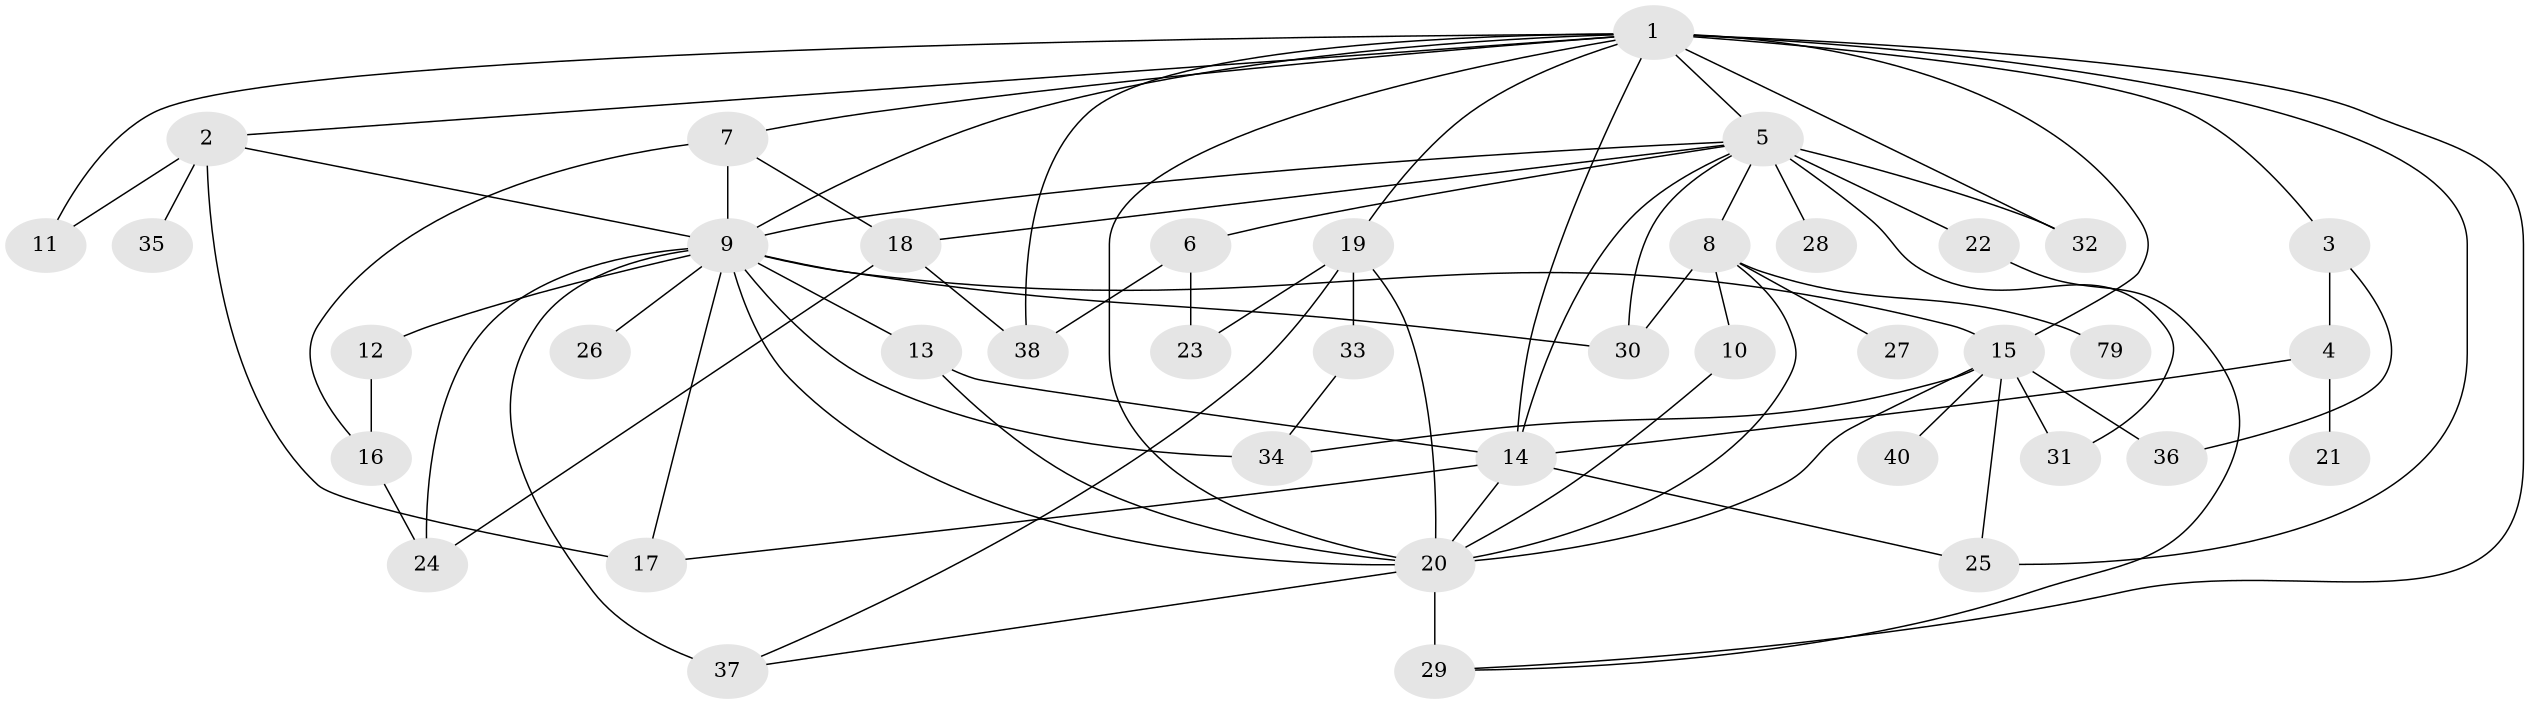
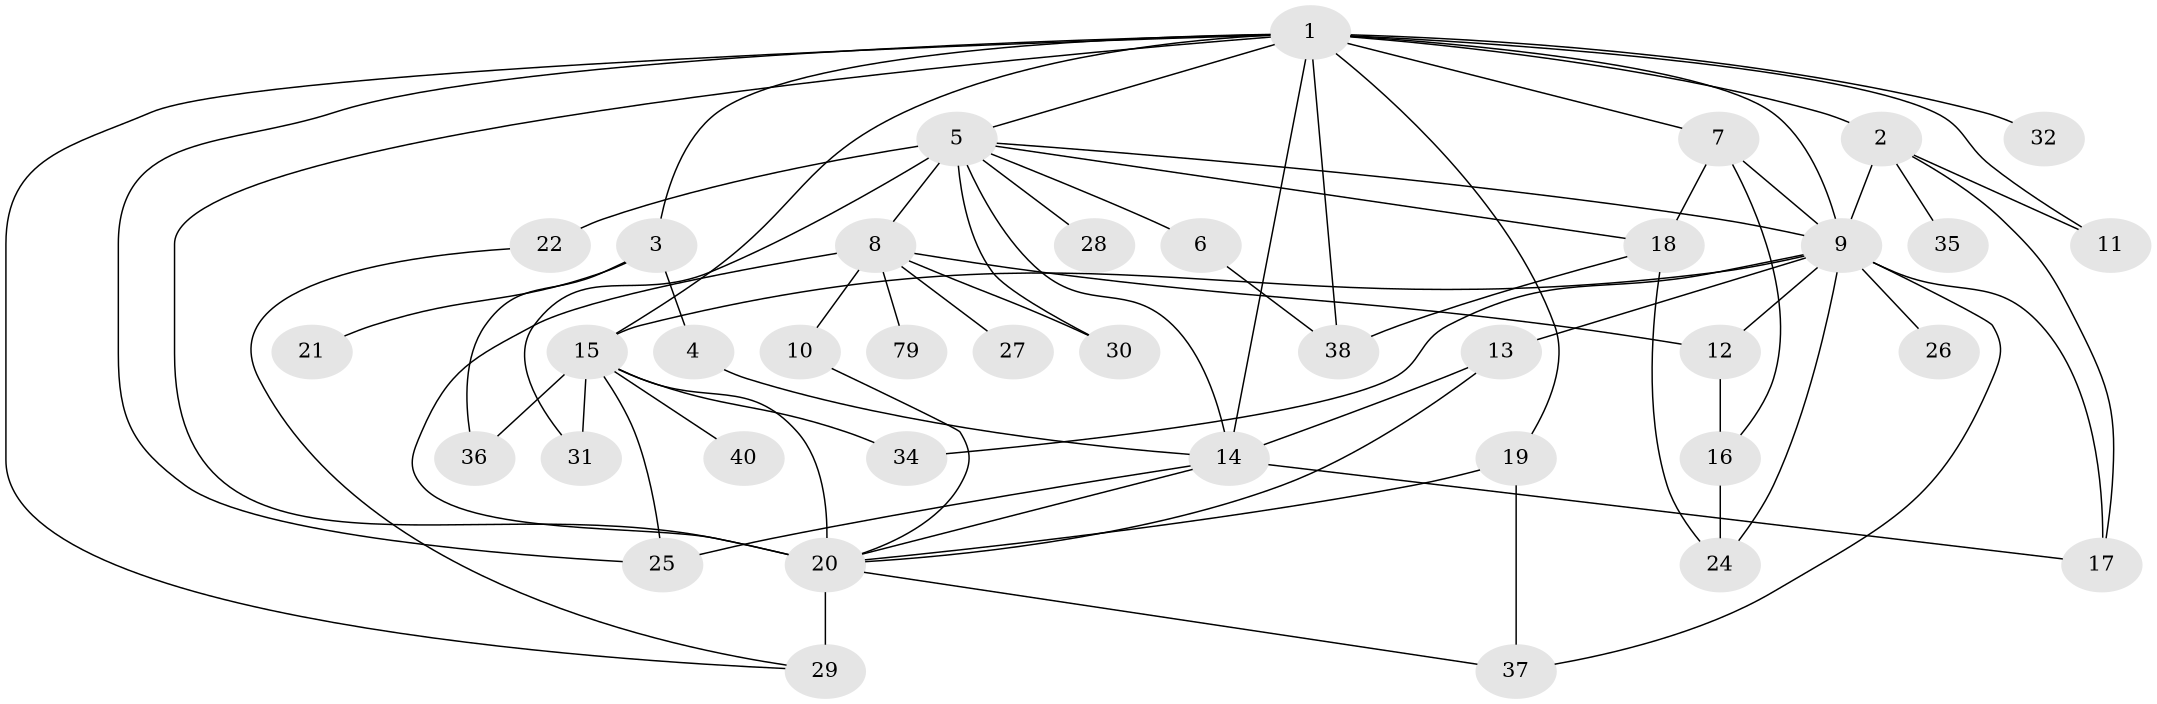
(1929, 184) -> none
none -> (1298, 299)
(1176, 306) -> none
(1191, 352) -> none
(1353, 352) -> none
(2330, 401) -> (486, 300)
(1016, 510) -> none
